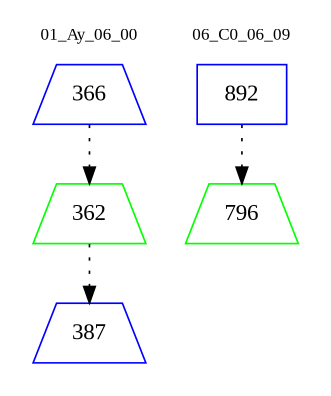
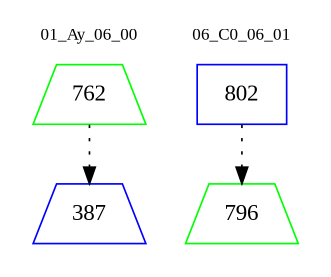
(242, 36) -> (242, 36)
(89, 94) -> none
(242, 94) -> (242, 94)
(89, 214) -> (89, 94)
